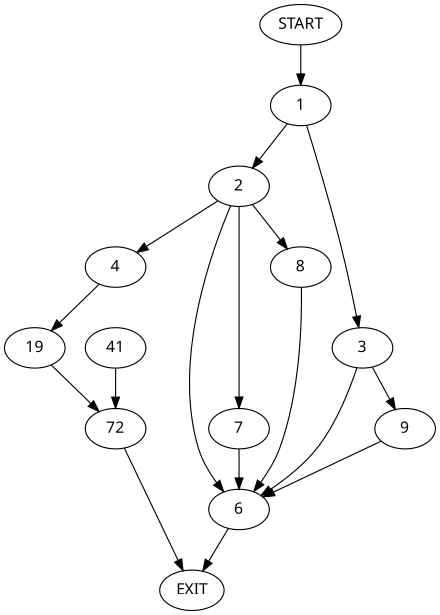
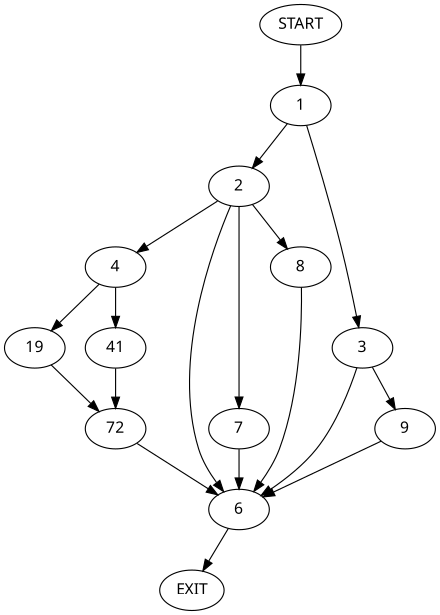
none -> (116, 302)
(151, 504) -> (173, 466)
